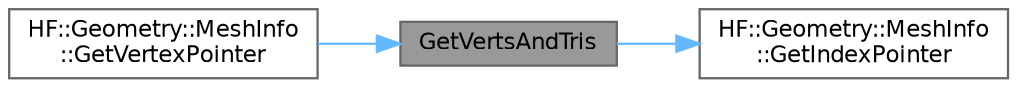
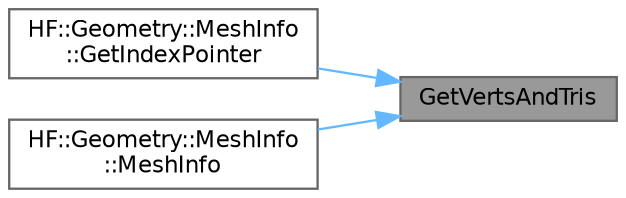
(163, 44) -> (163, 154)
(646, 44) -> (347, 73)
